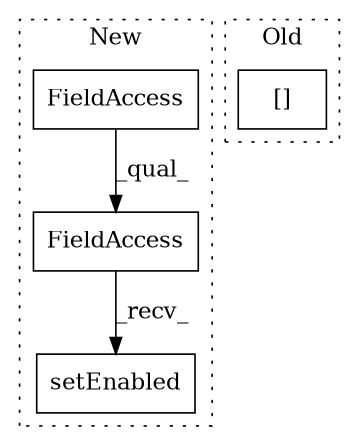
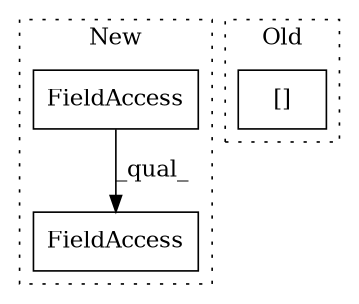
(116, 384) -> none
